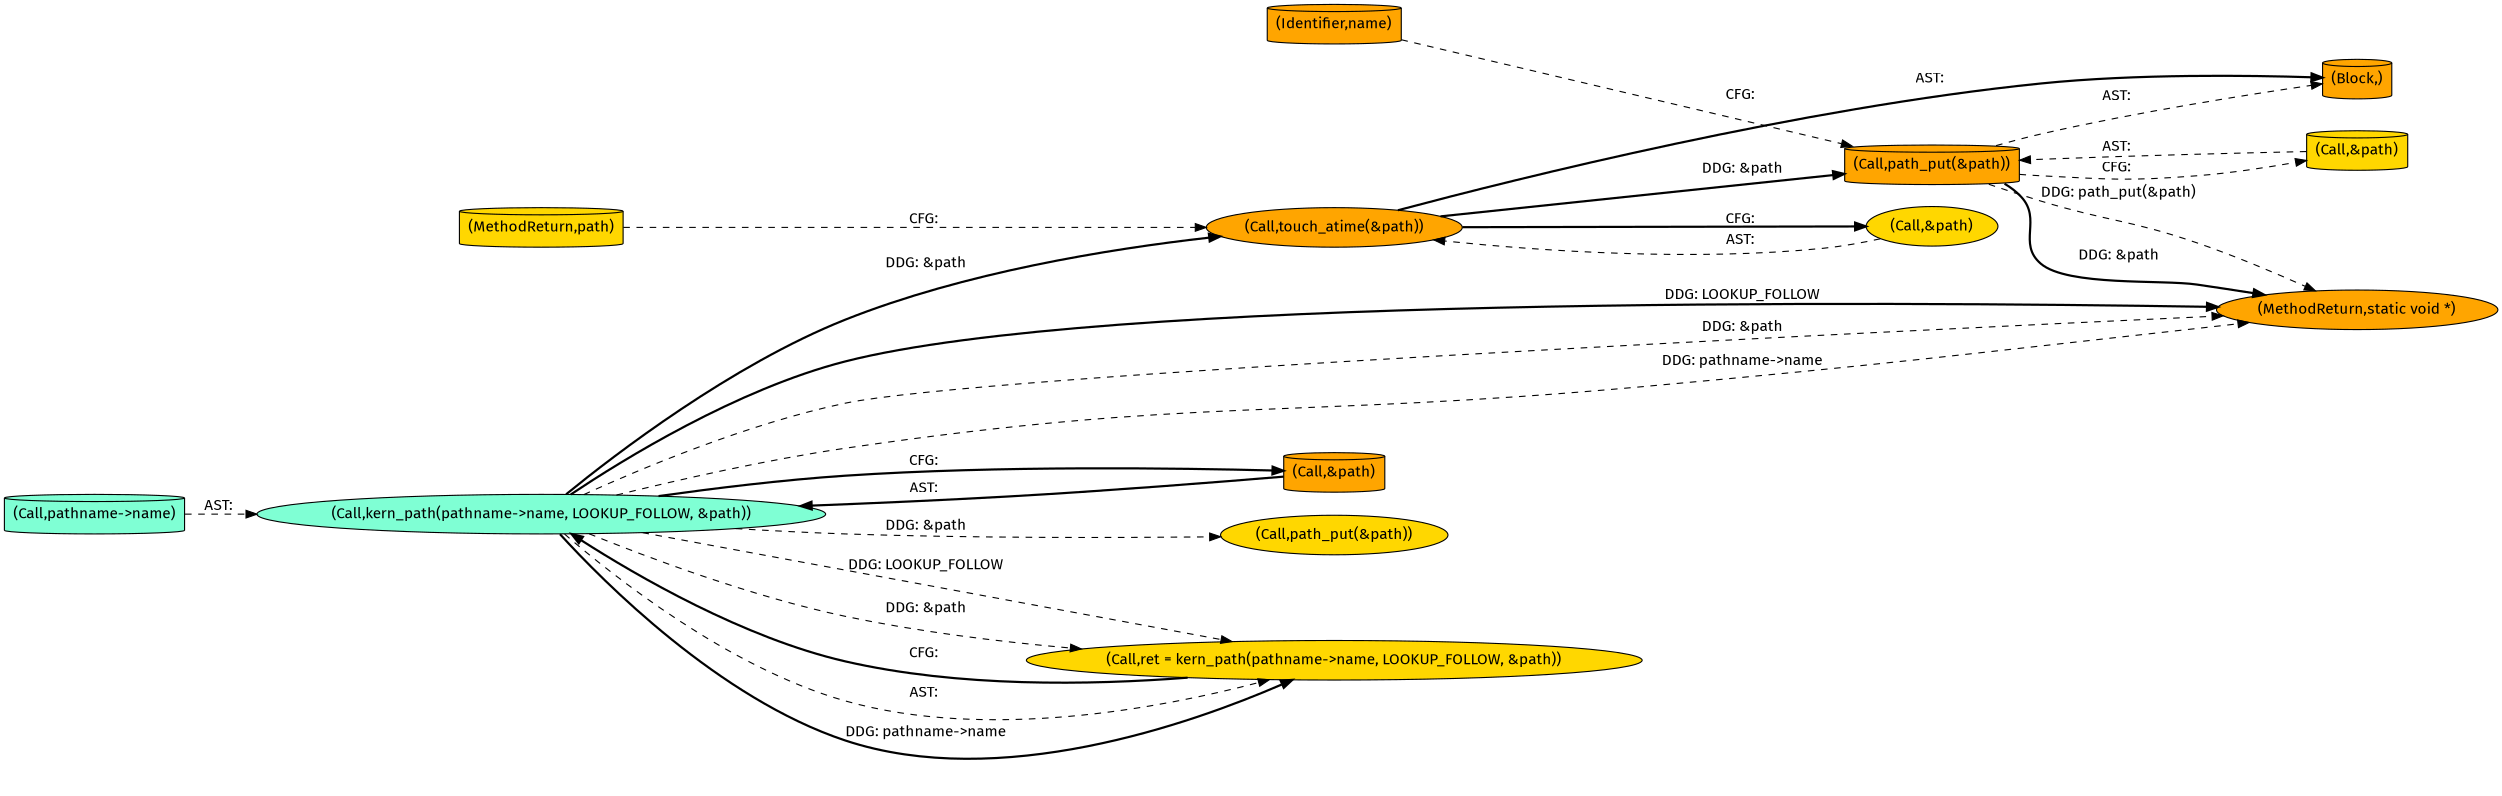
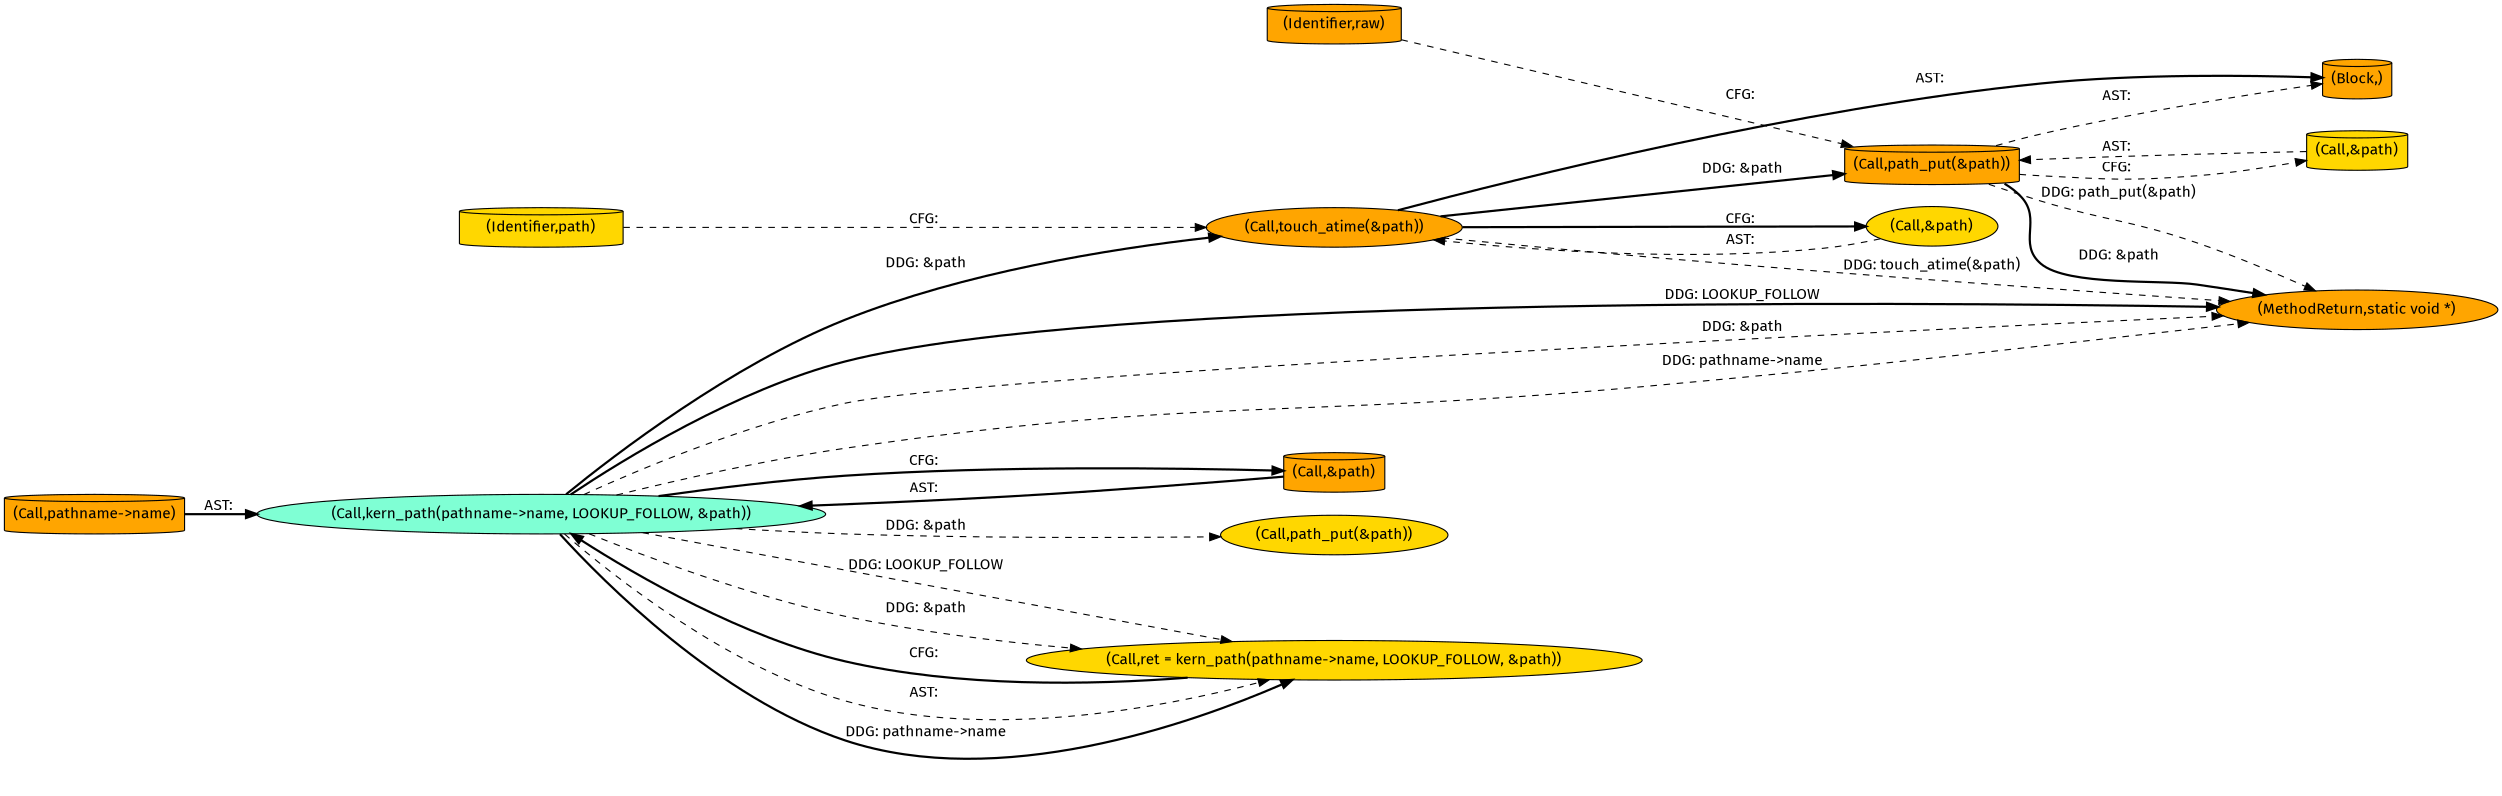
(1334, 24) -> (1334, 24)
(541, 227) -> (541, 227)
none -> (1830, 272)
(94, 514) -> (94, 514)
(215, 514) -> (215, 514)
